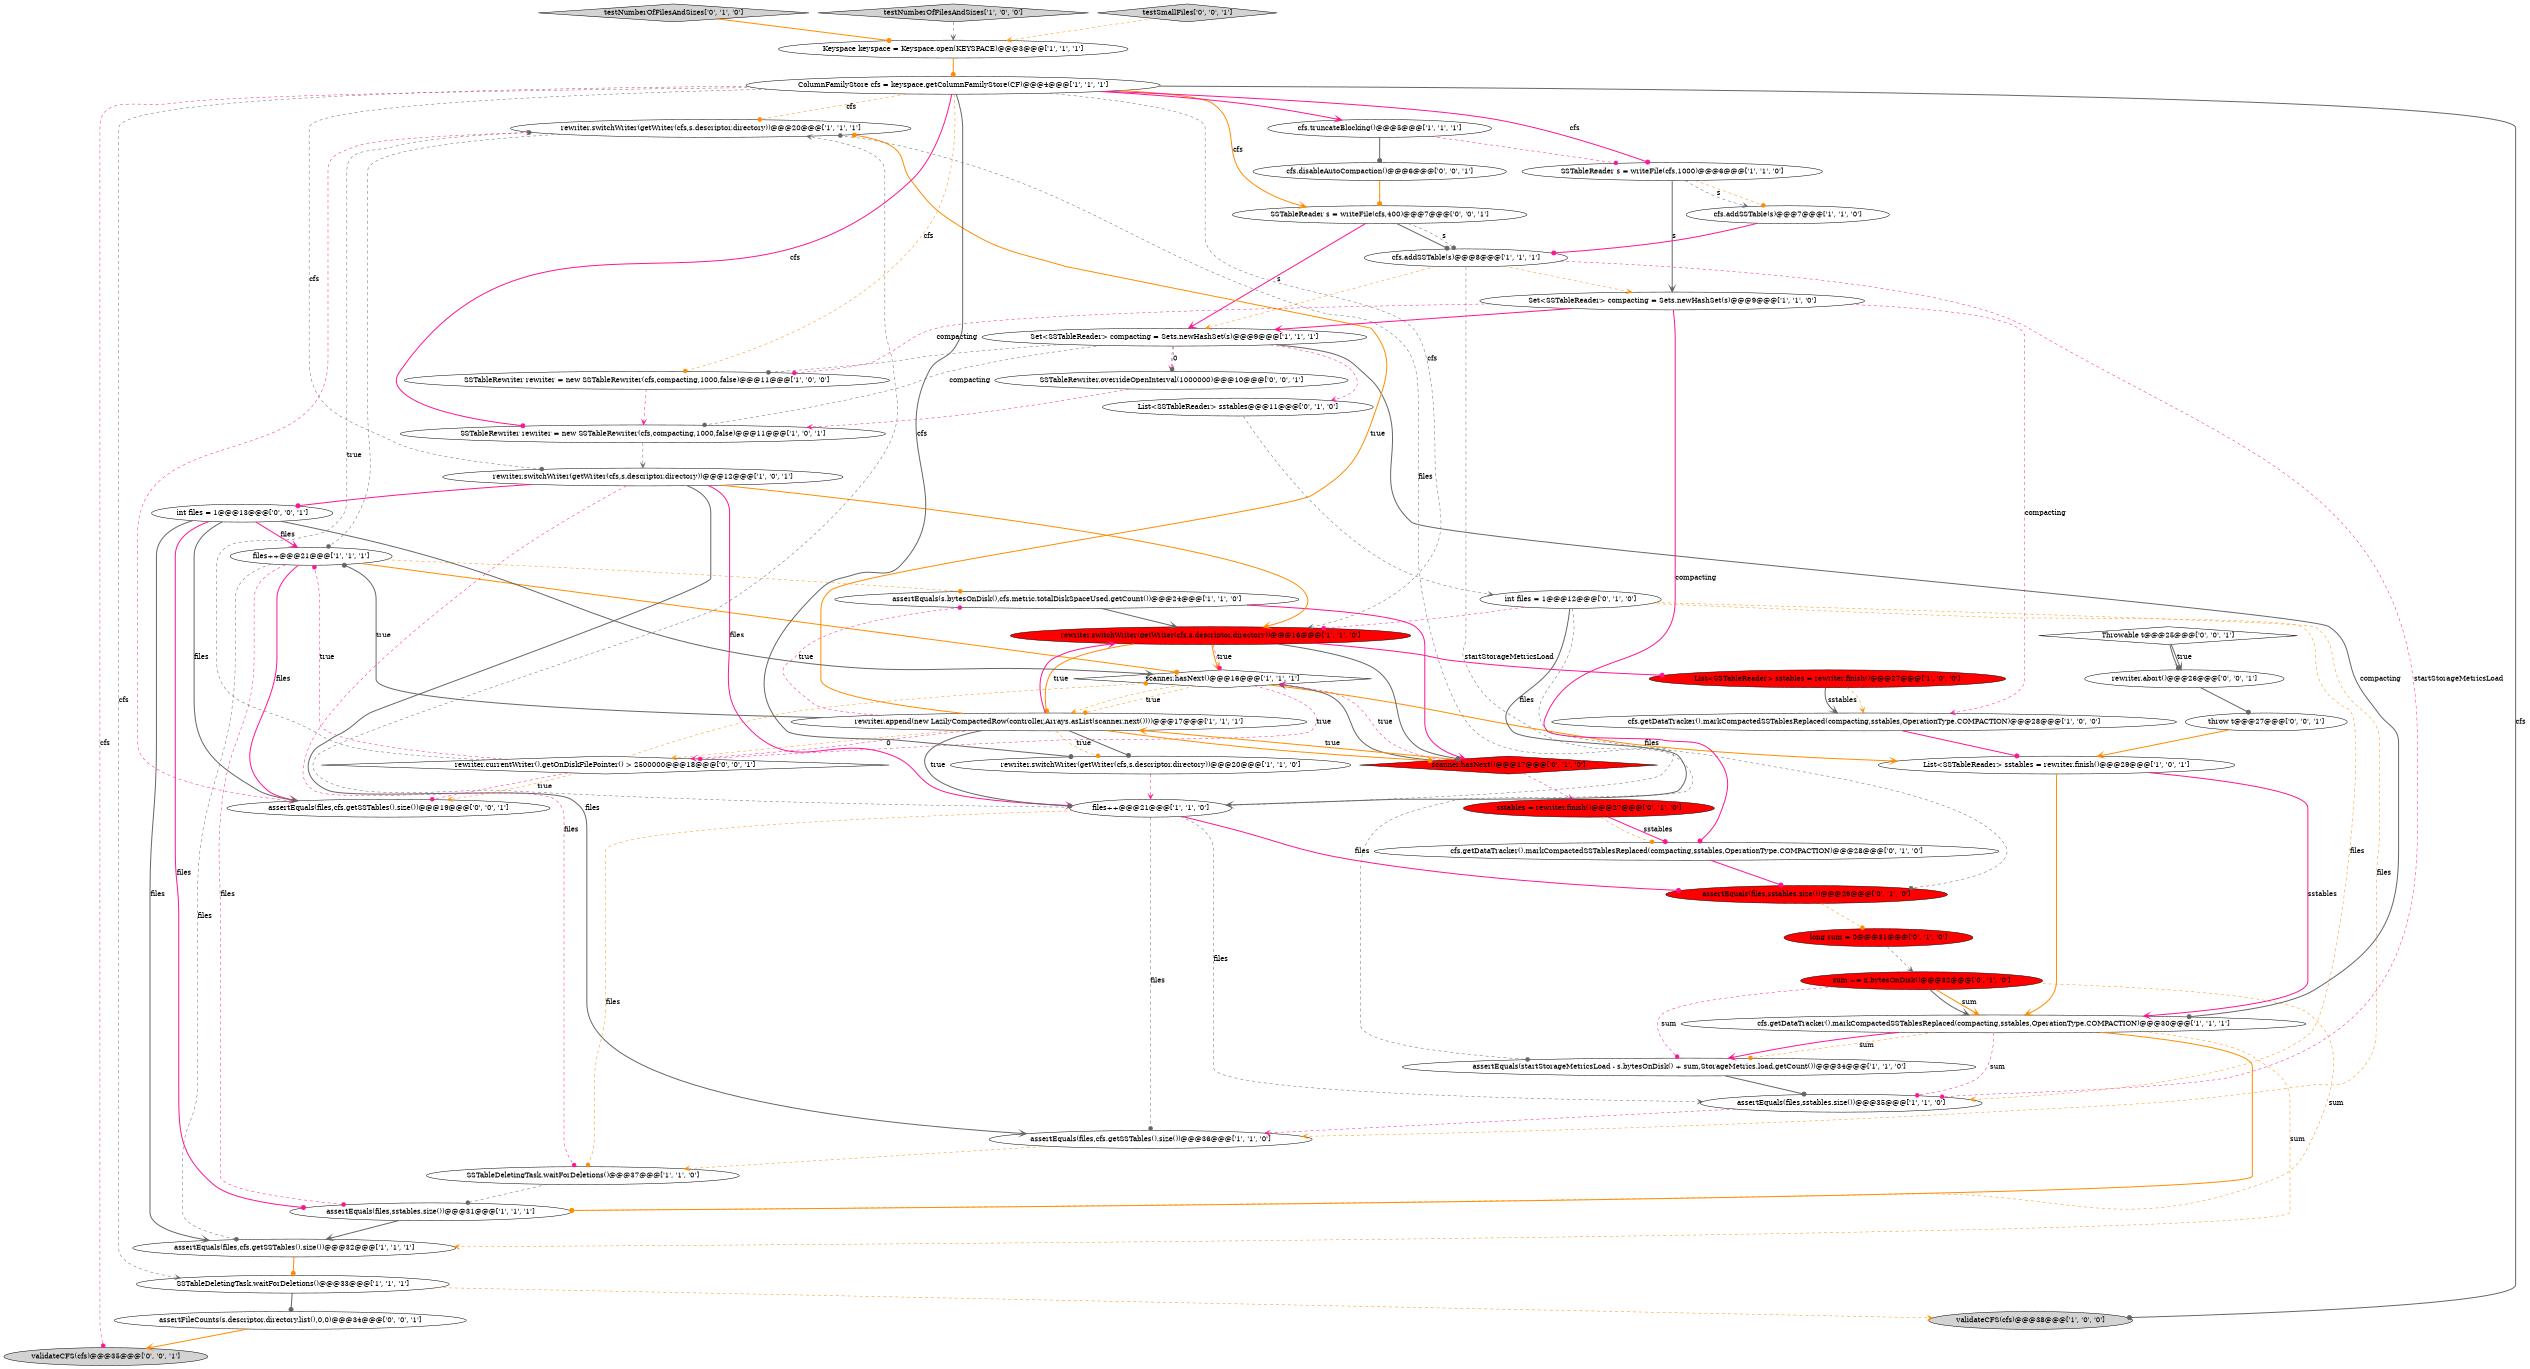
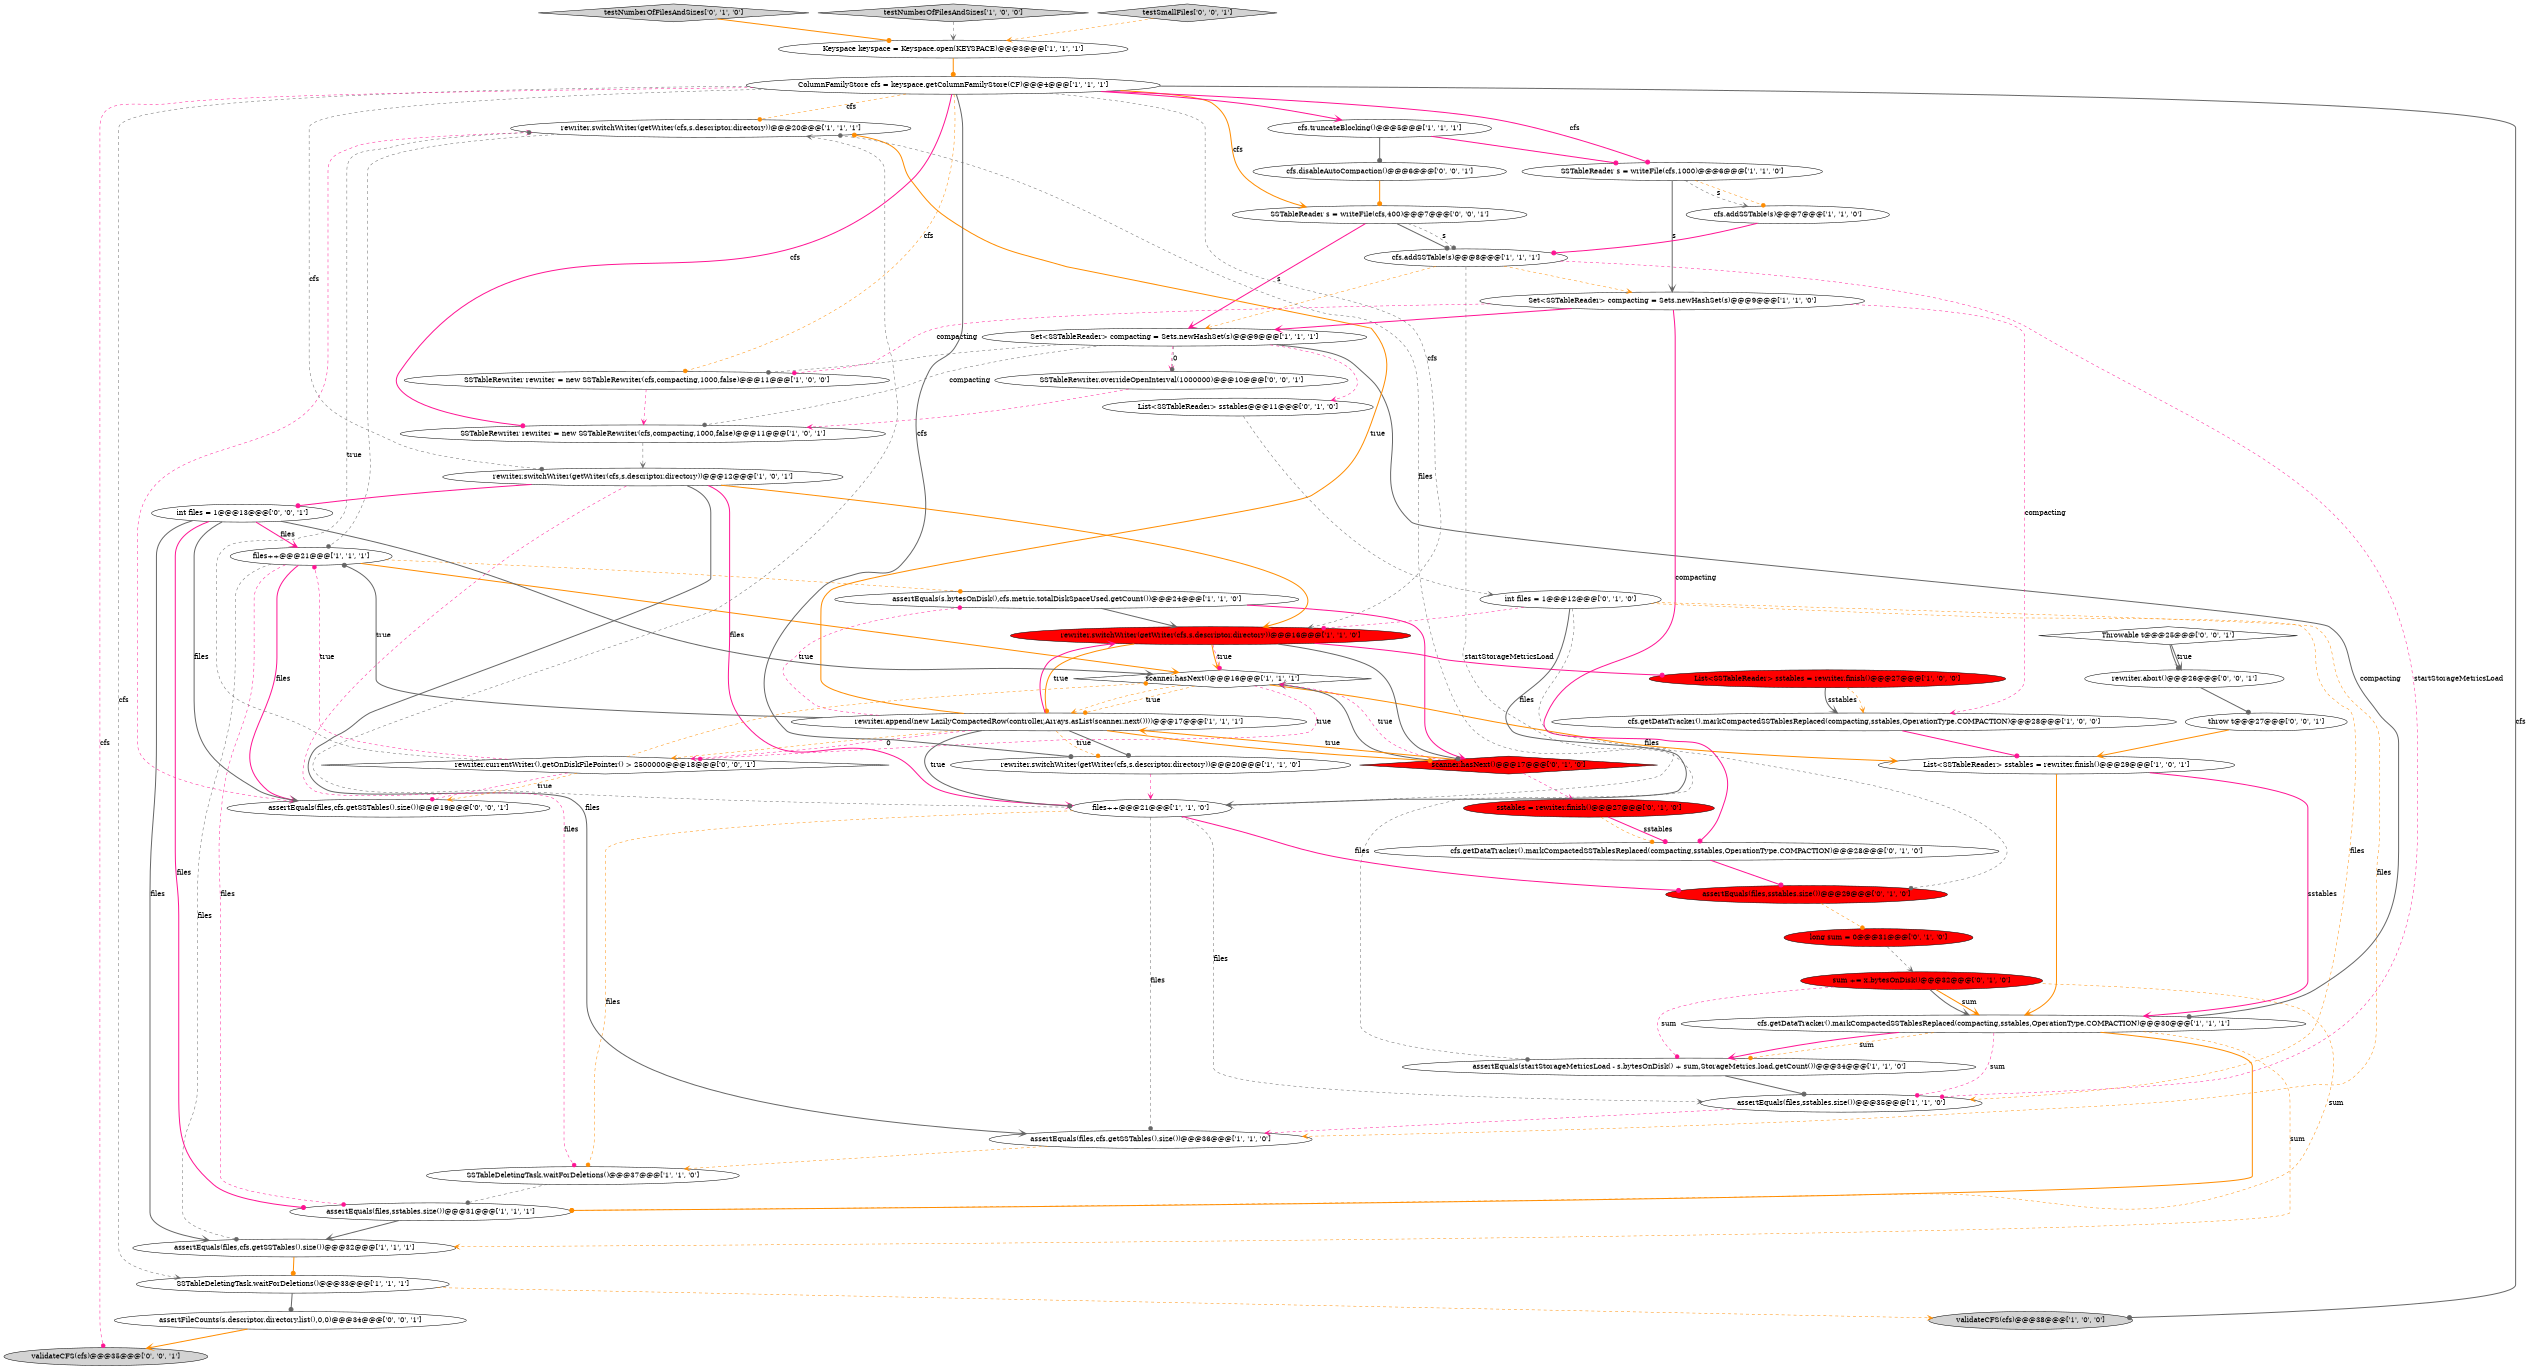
(1523, 150) -> (1523, 150)
(768, 618) -> (768, 618)
